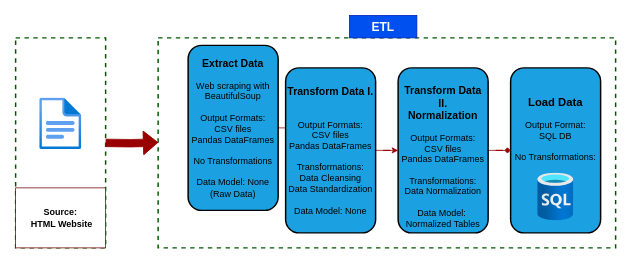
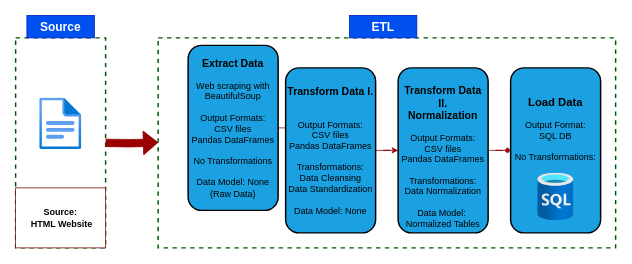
none -> (60, 27)
